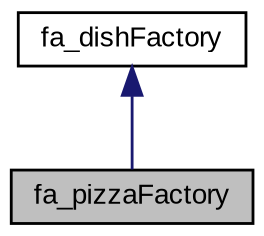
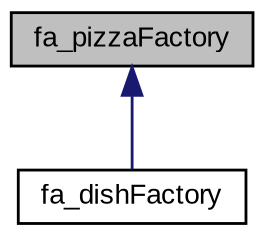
(132, 133) -> (132, 133)
